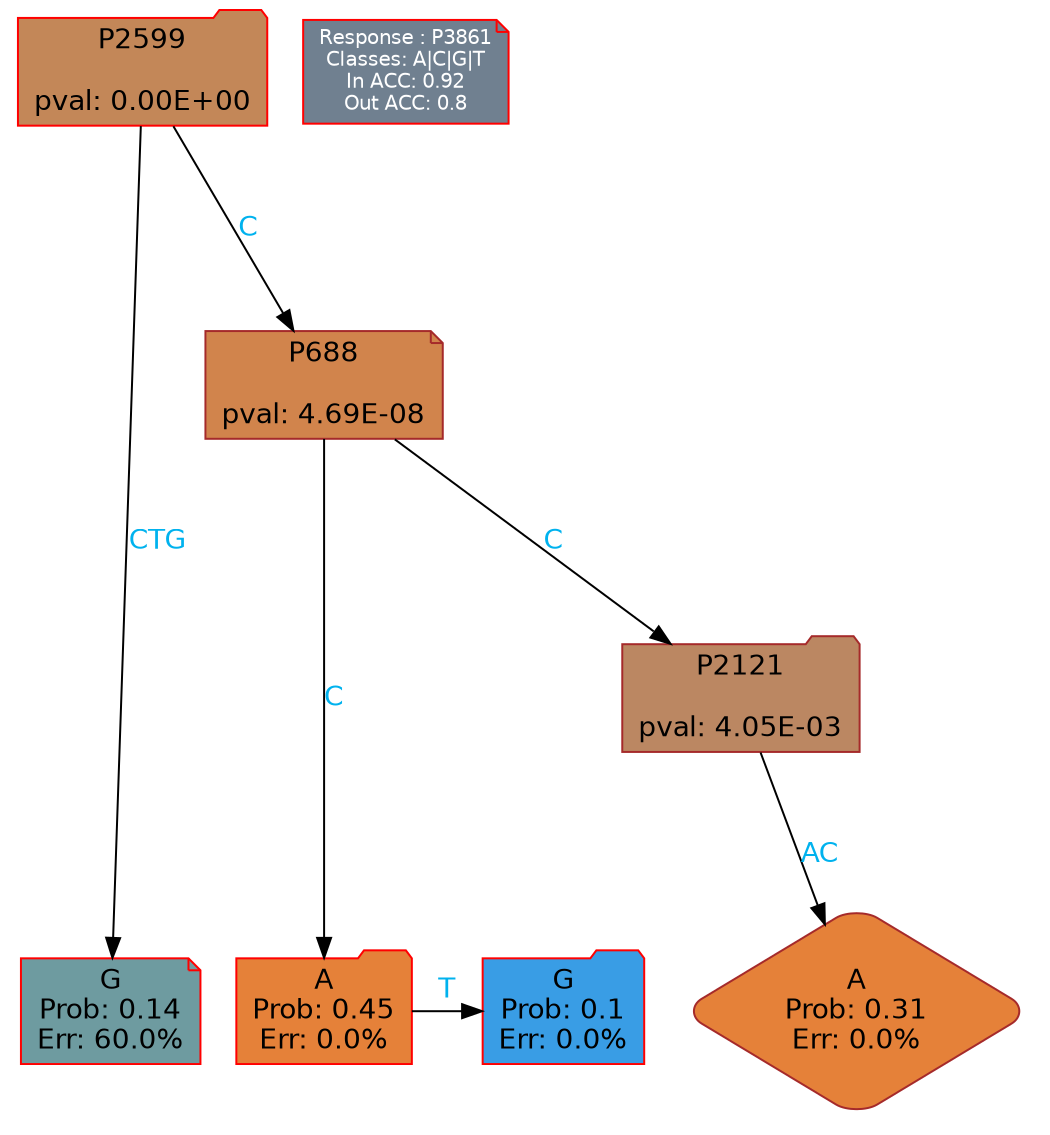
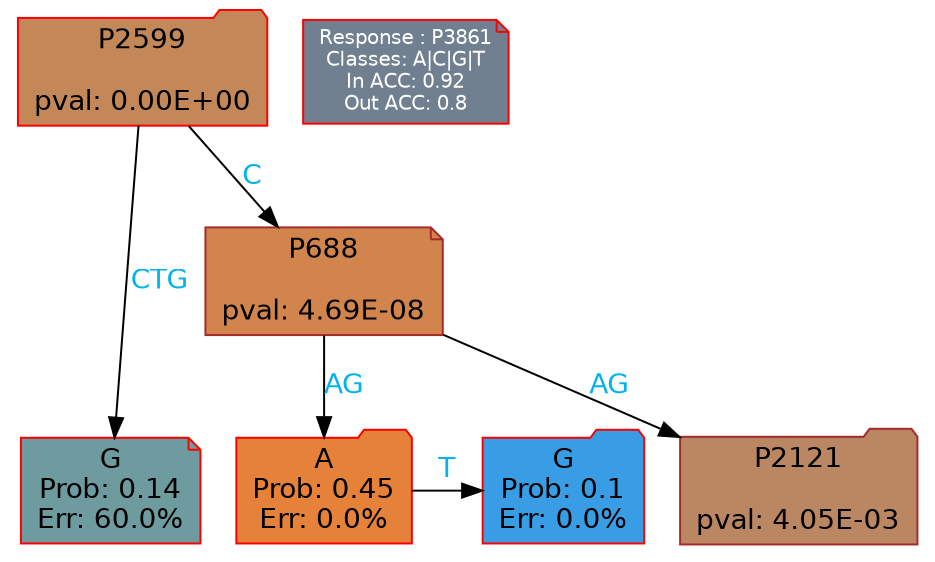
(553, 541) -> (609, 386)
(334, 698) -> (344, 386)
(857, 1011) -> none
